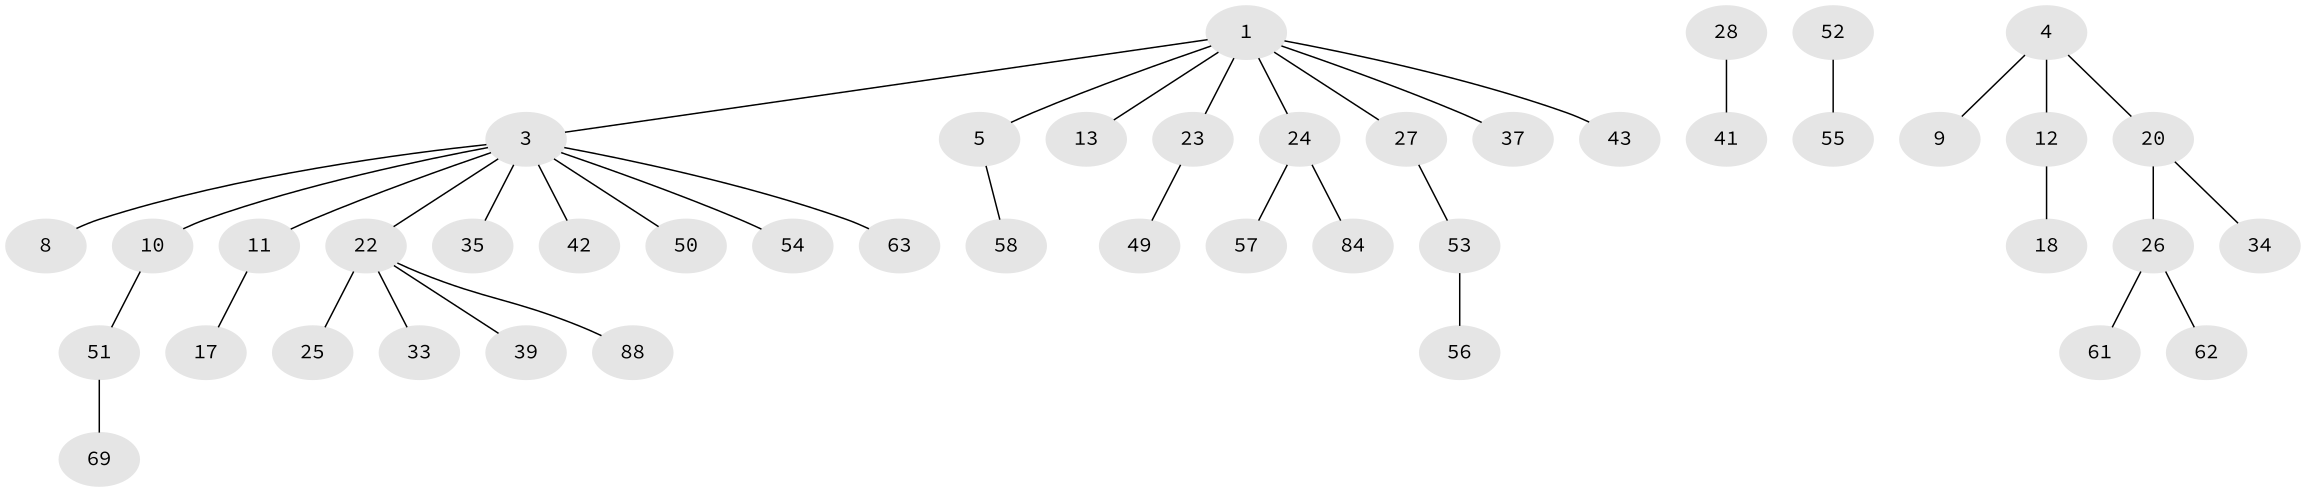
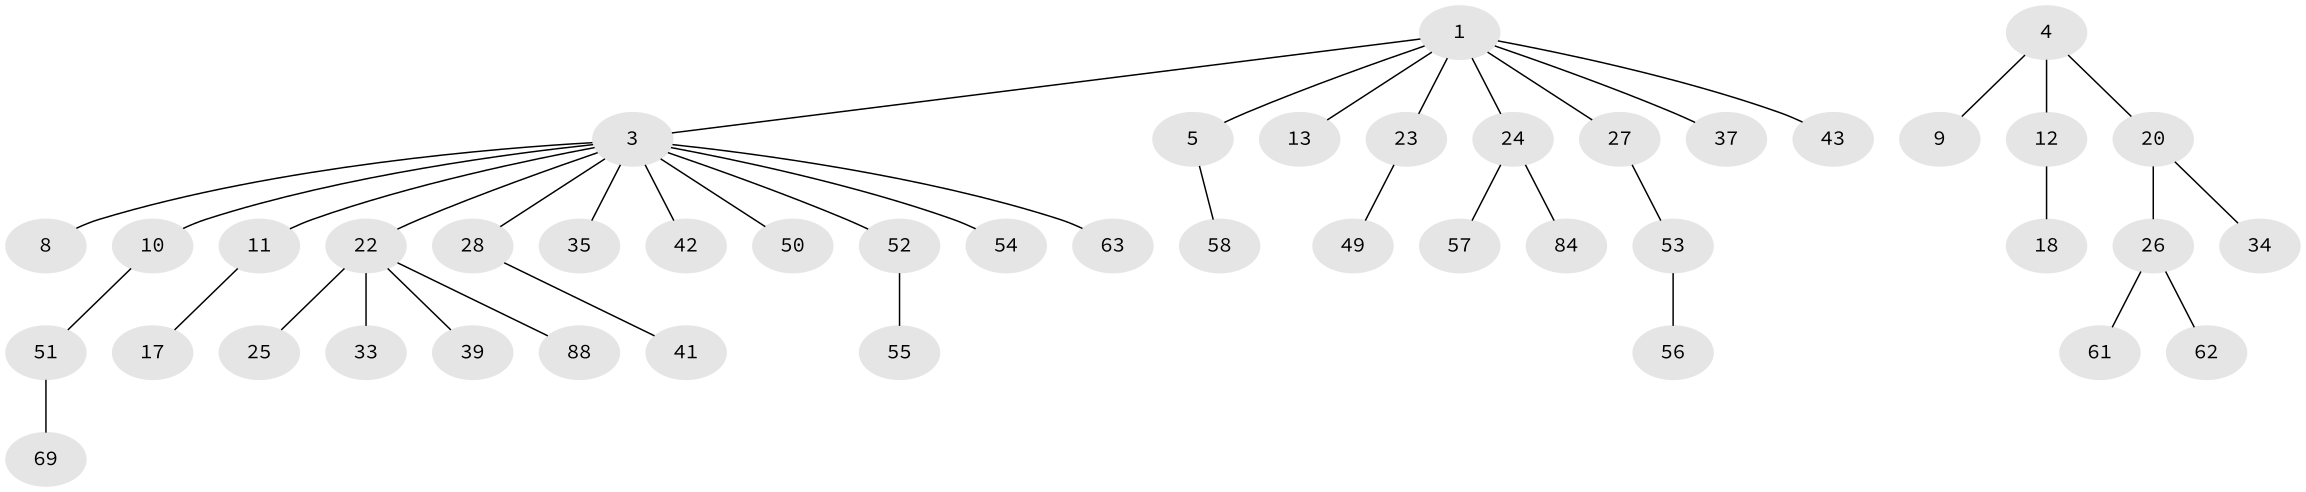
none -> (769, 189)
none -> (553, 193)
